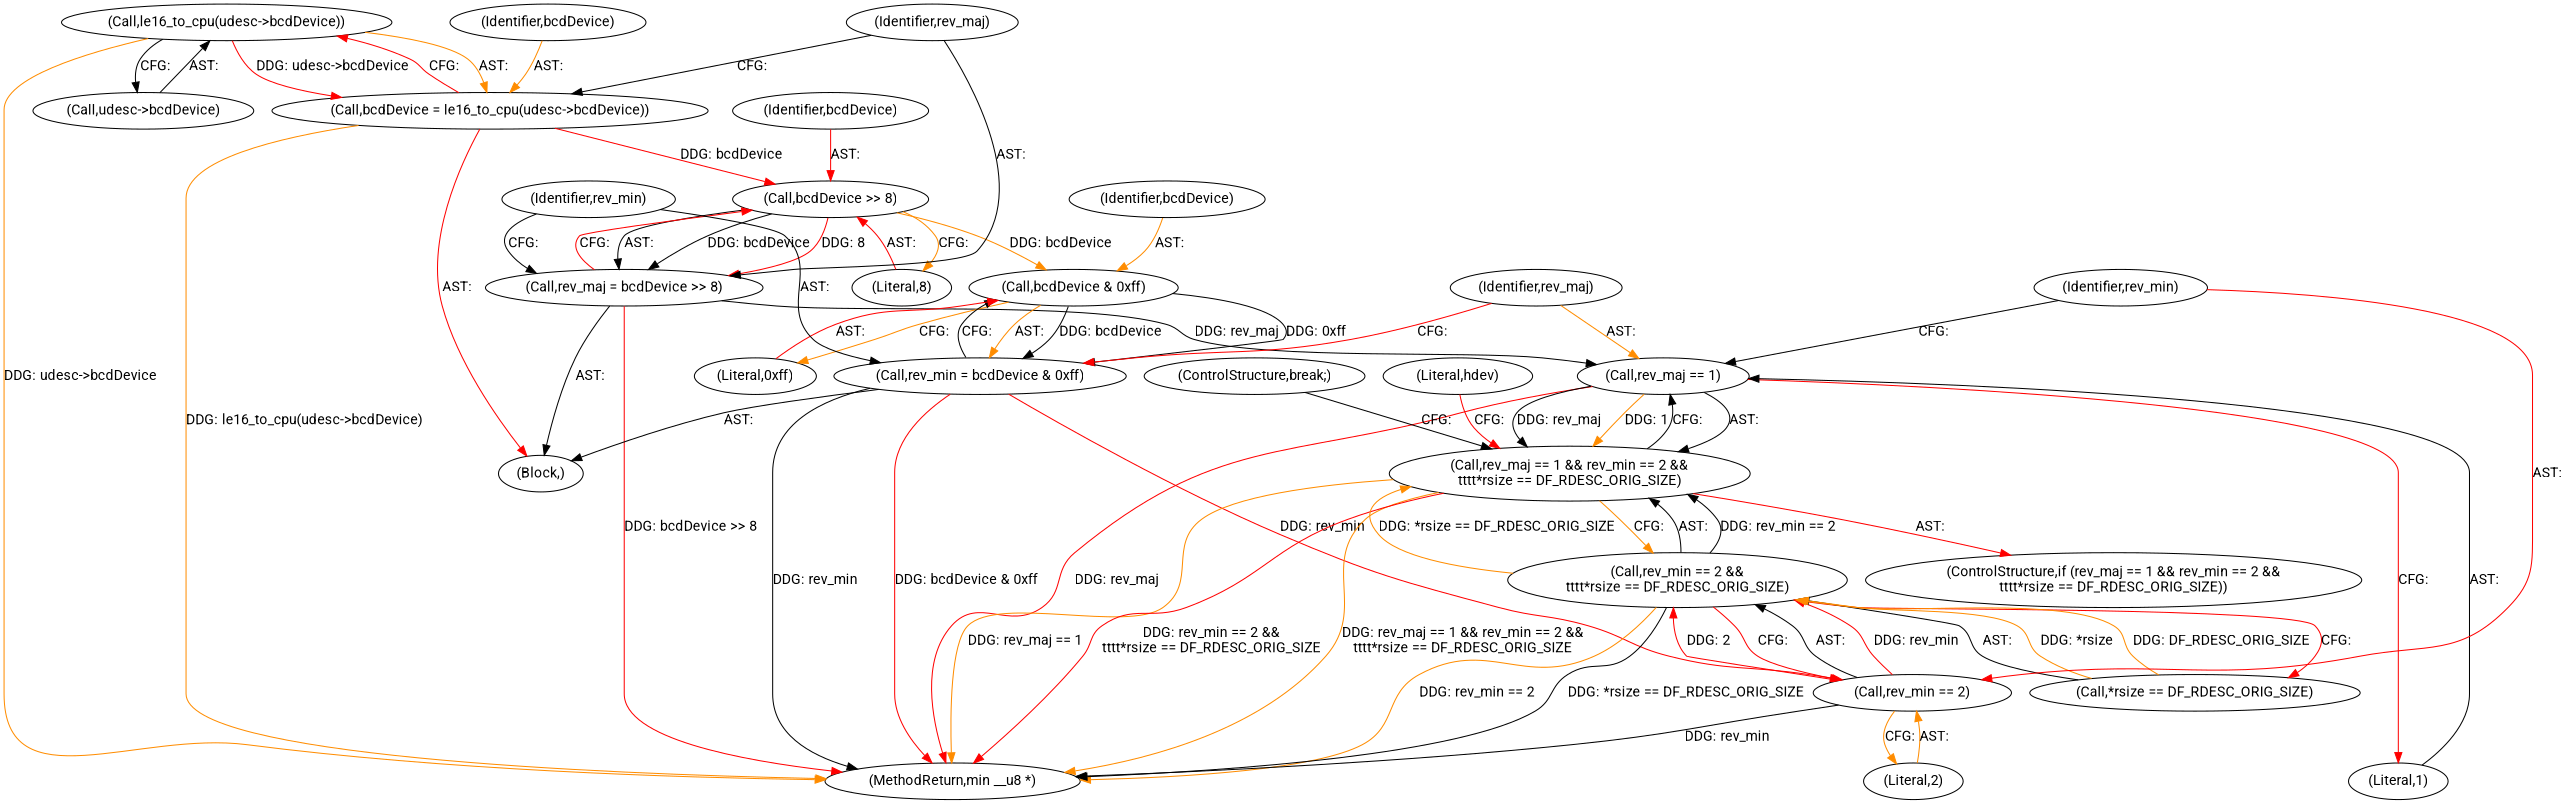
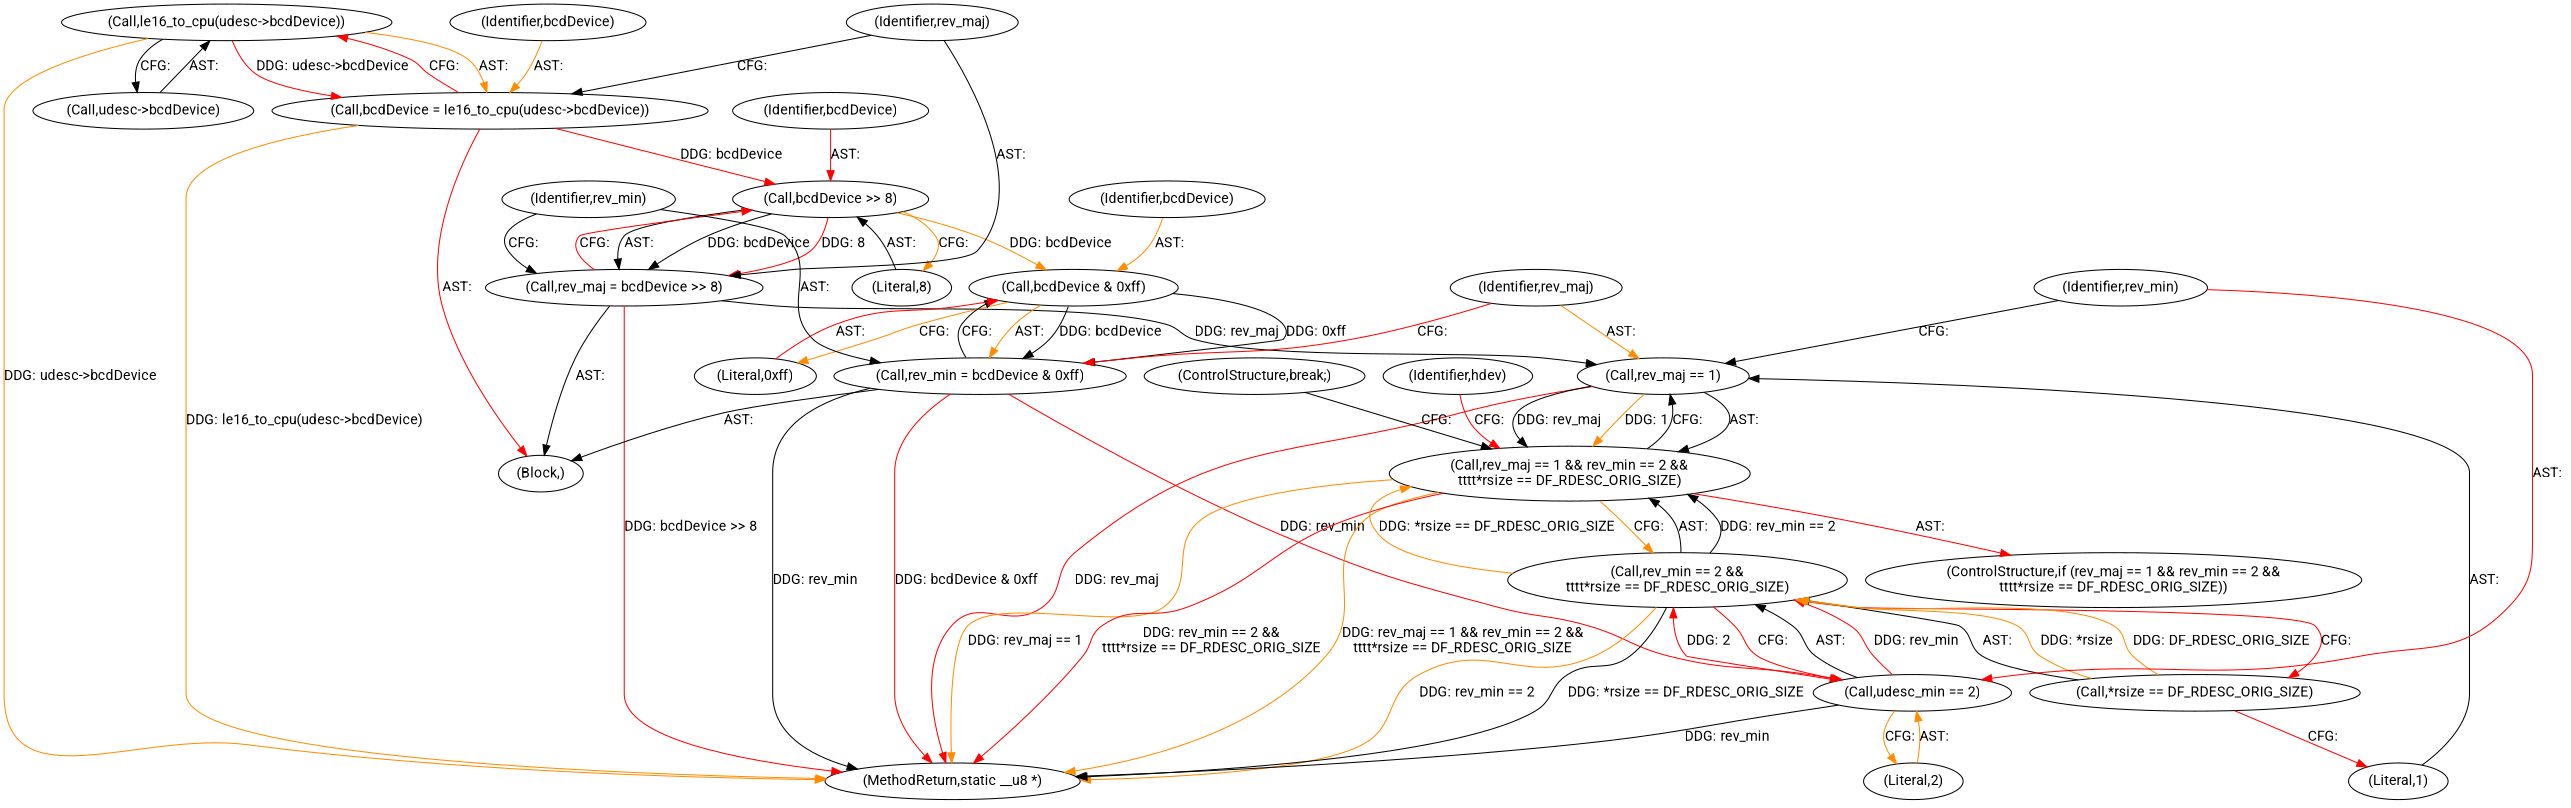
(884, 245) -> (884, 245)
(1458, 376) -> (1458, 376)
(2220, 413) -> (2296, 737)
(1912, 693) -> (1912, 693)
(953, 781) -> (953, 781)
